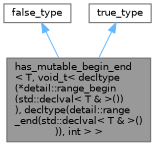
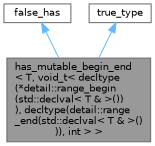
(37, 13) -> (37, 13)
